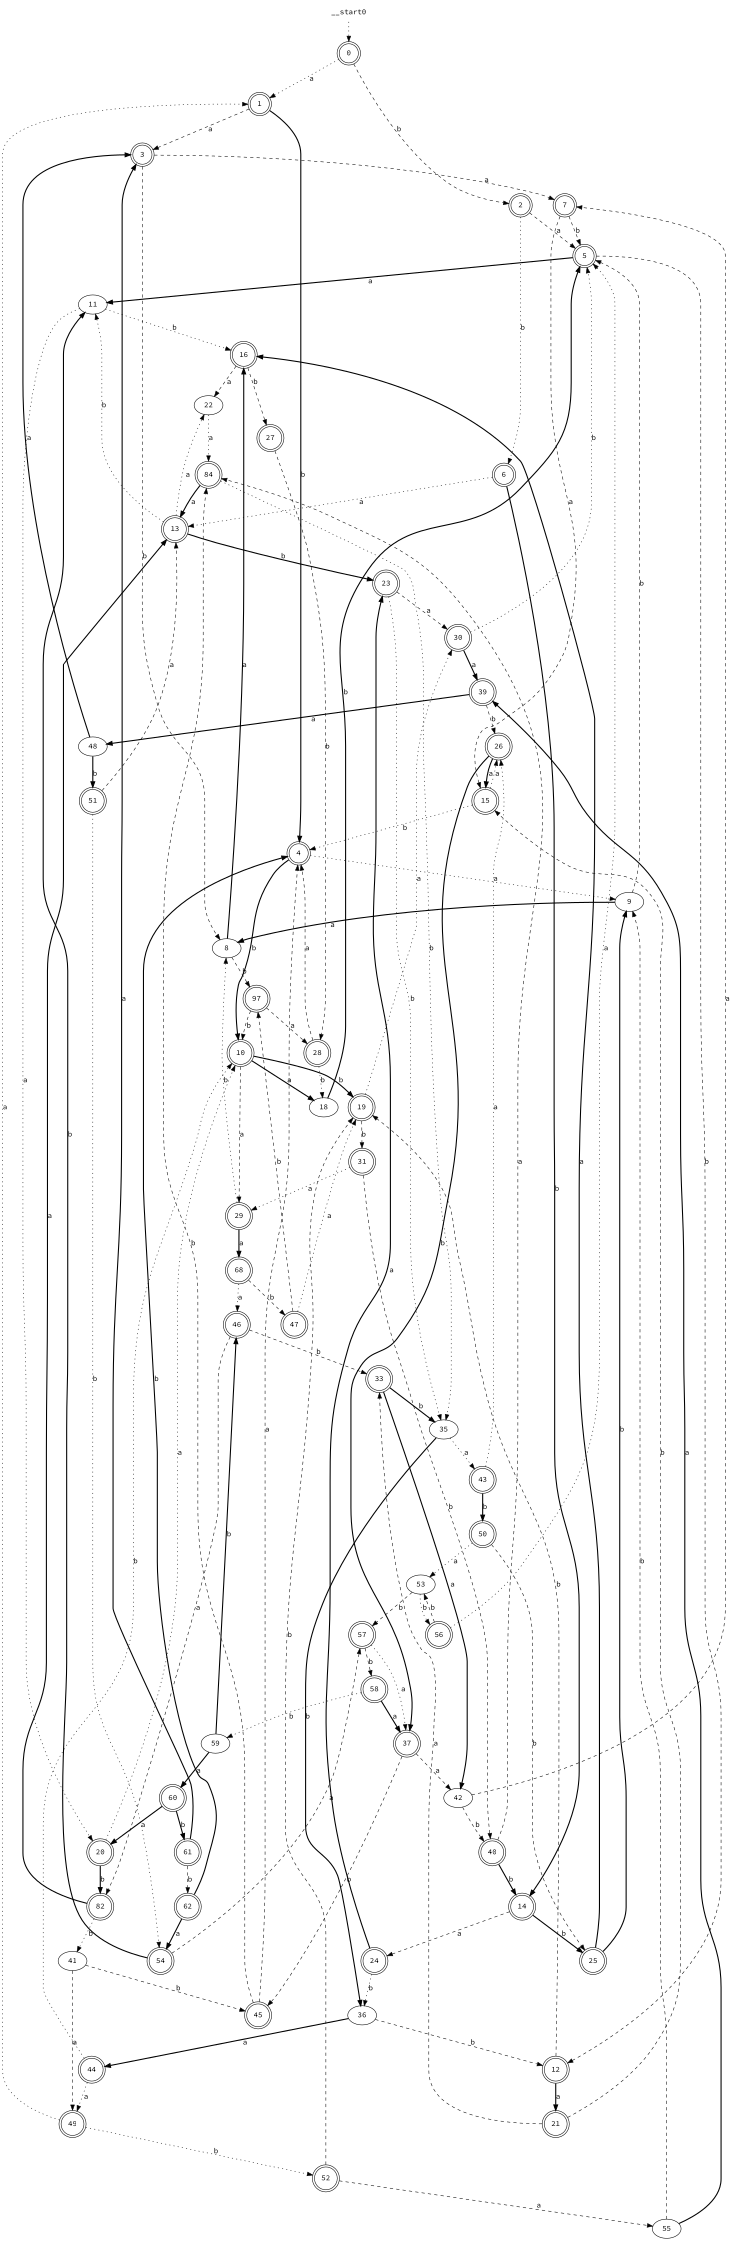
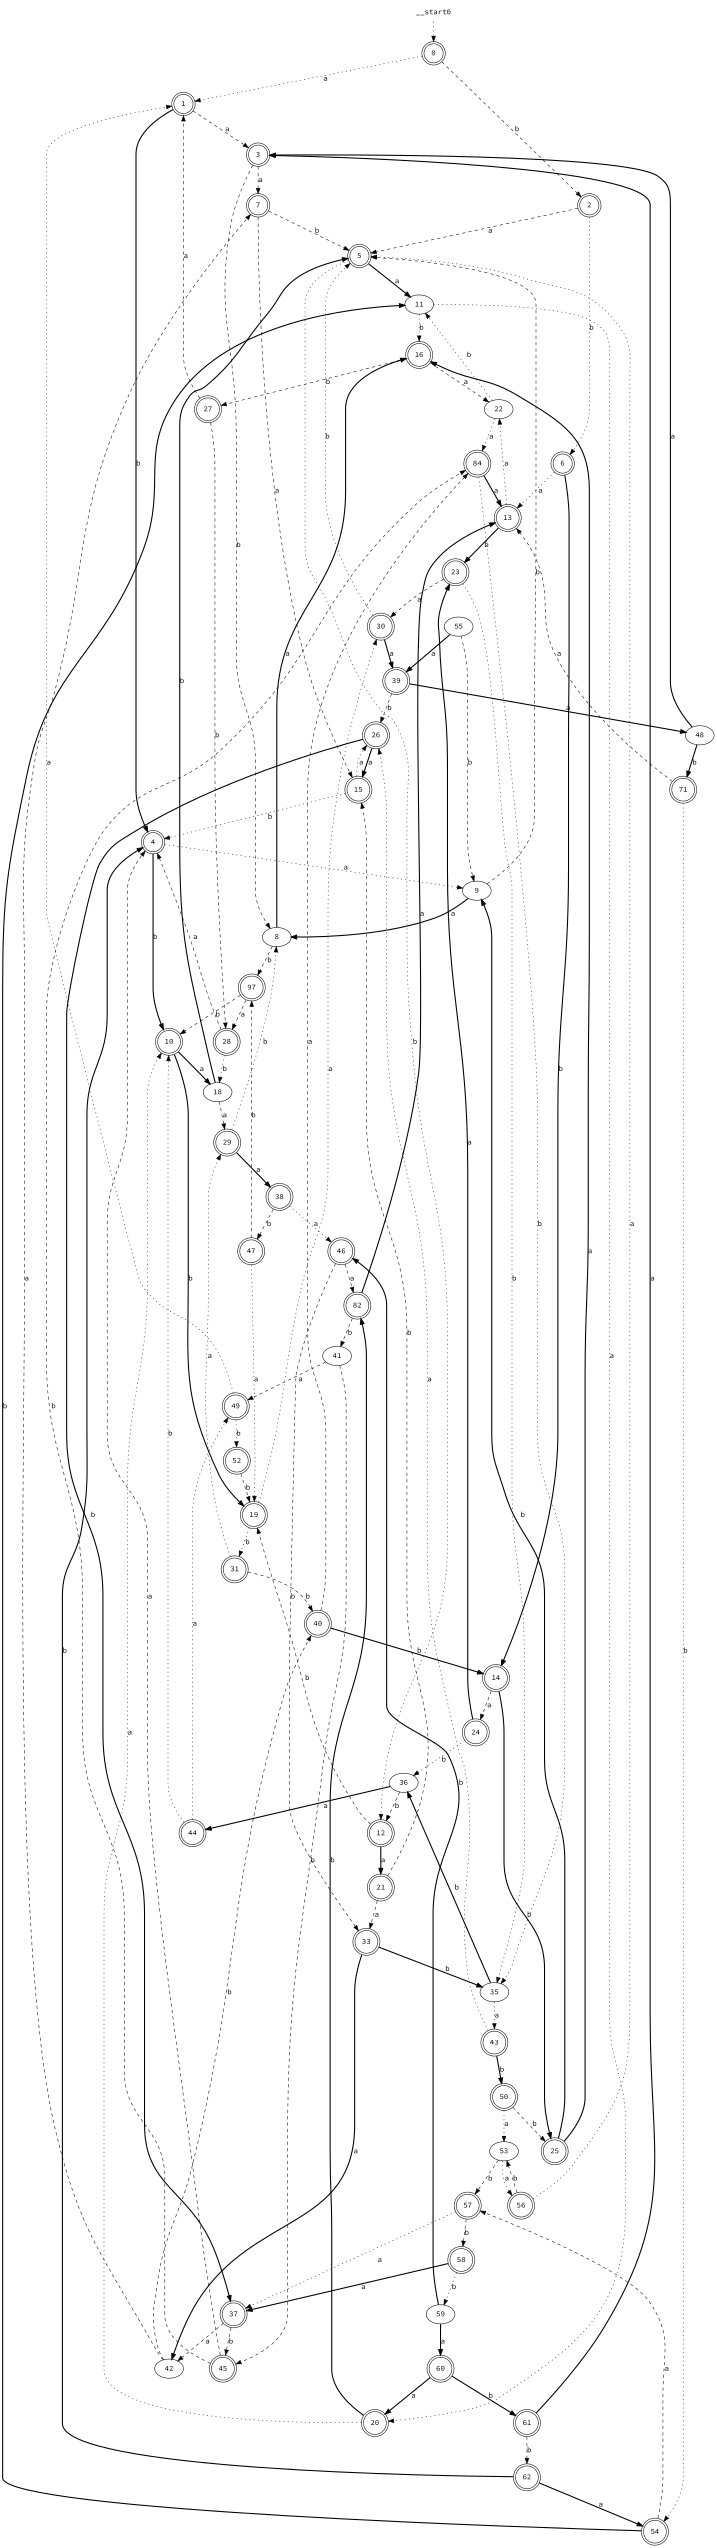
none -> (183, 262)
(102, 432) -> (461, 359)
(93, 801) -> (683, 790)
(240, 1132) -> (222, 1113)
(362, 1132) -> (245, 1540)
(705, 1152) -> (410, 1019)
(239, 1270) -> (279, 1197)
(425, 1608) -> (507, 2178)
(87, 1933) -> (348, 1330)
(493, 2203) -> none
